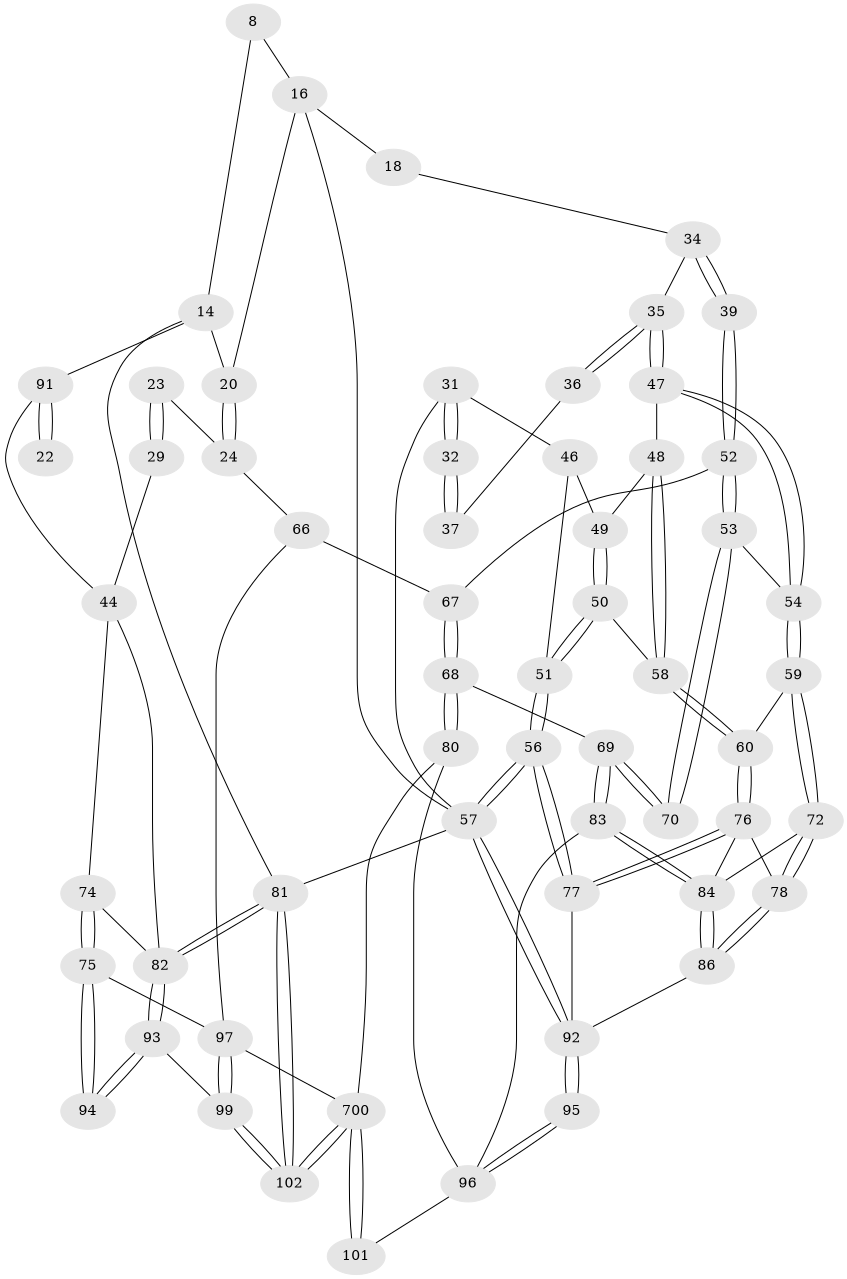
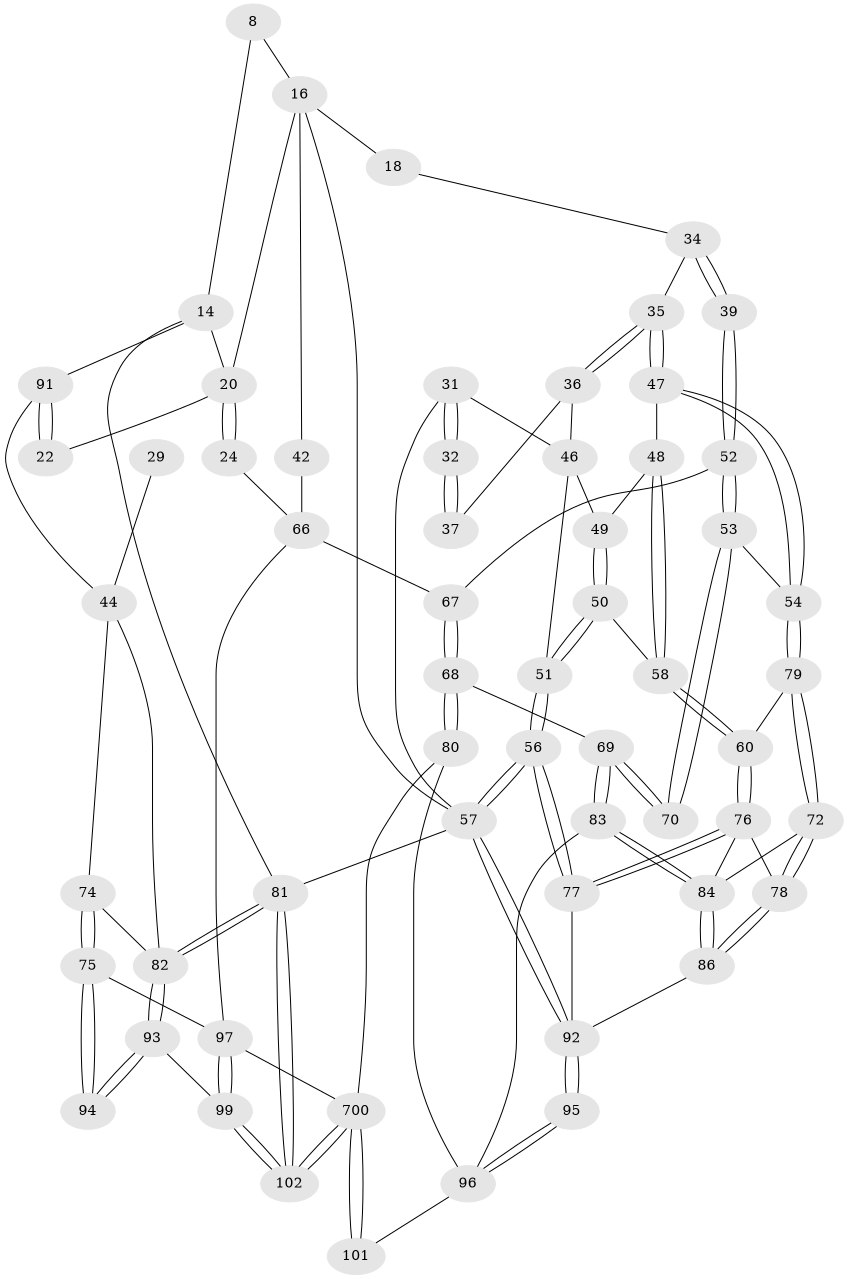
(157, 385) -> none
none -> (571, 422)
none -> (139, 424)
none -> (302, 458)
(794, 676) -> (794, 676)
